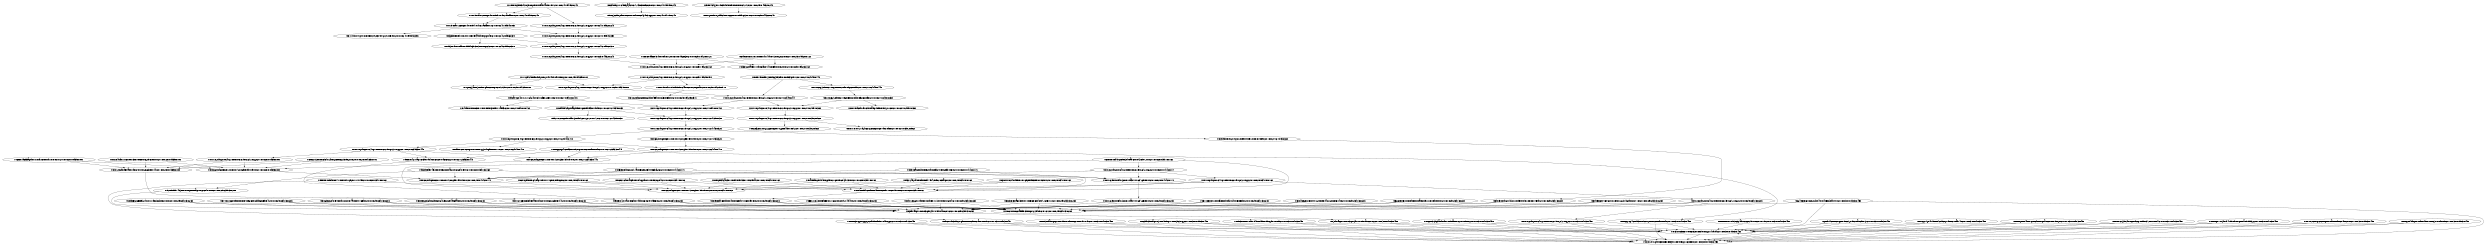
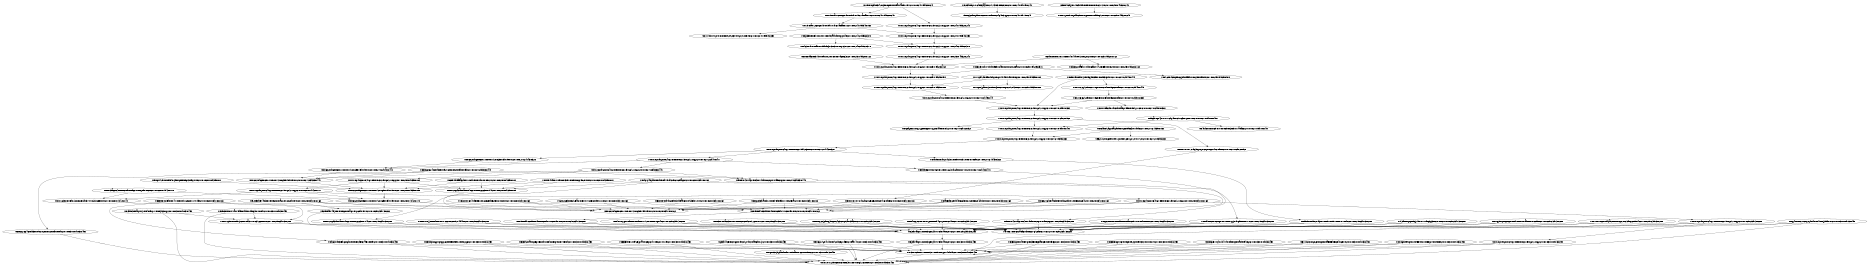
(721, 61) -> none
(683, 82) -> (960, 72)
(773, 87) -> (1056, 89)
(723, 103) -> (1034, 123)
(686, 129) -> (800, 149)
(1139, 164) -> (339, 185)
(248, 165) -> (579, 185)
(650, 170) -> none
(455, 174) -> (456, 207)
none -> (1123, 179)
(553, 180) -> (593, 201)
(1139, 180) -> (92, 201)
(256, 201) -> (1627, 221)
(355, 201) -> (1528, 221)
(549, 201) -> (358, 221)
none -> (880, 201)
(1235, 201) -> none
(1076, 221) -> (556, 242)
(1680, 226) -> none
(1579, 227) -> none
(1480, 228) -> (254, 216)
(1432, 229) -> (206, 216)
none -> (747, 254)
